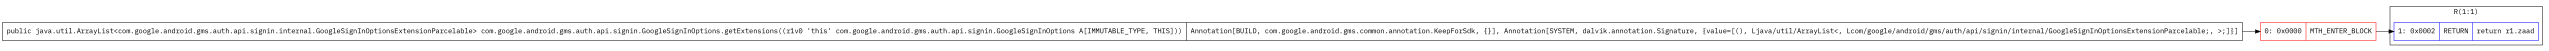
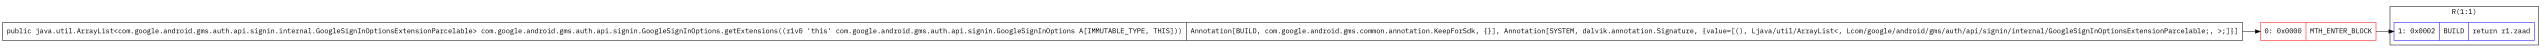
(2456, 31) -> (2454, 31)
